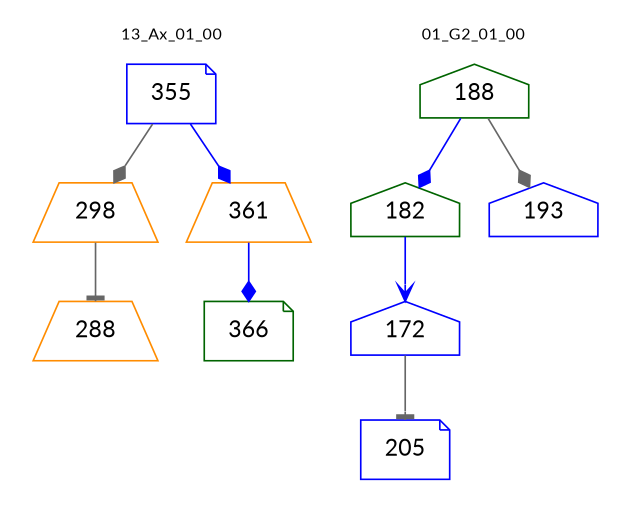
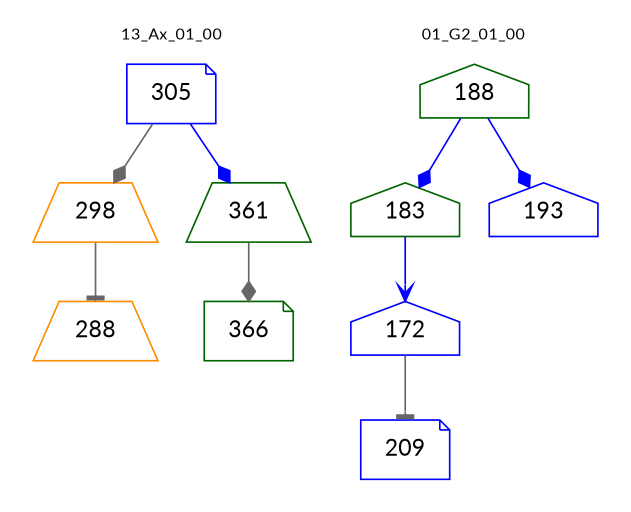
(171, 94) -> (171, 94)
(504, 144) -> (504, 144)
(249, 212) -> (249, 212)
(405, 212) -> (405, 212)
(249, 262) -> (249, 262)
(405, 450) -> (405, 450)
